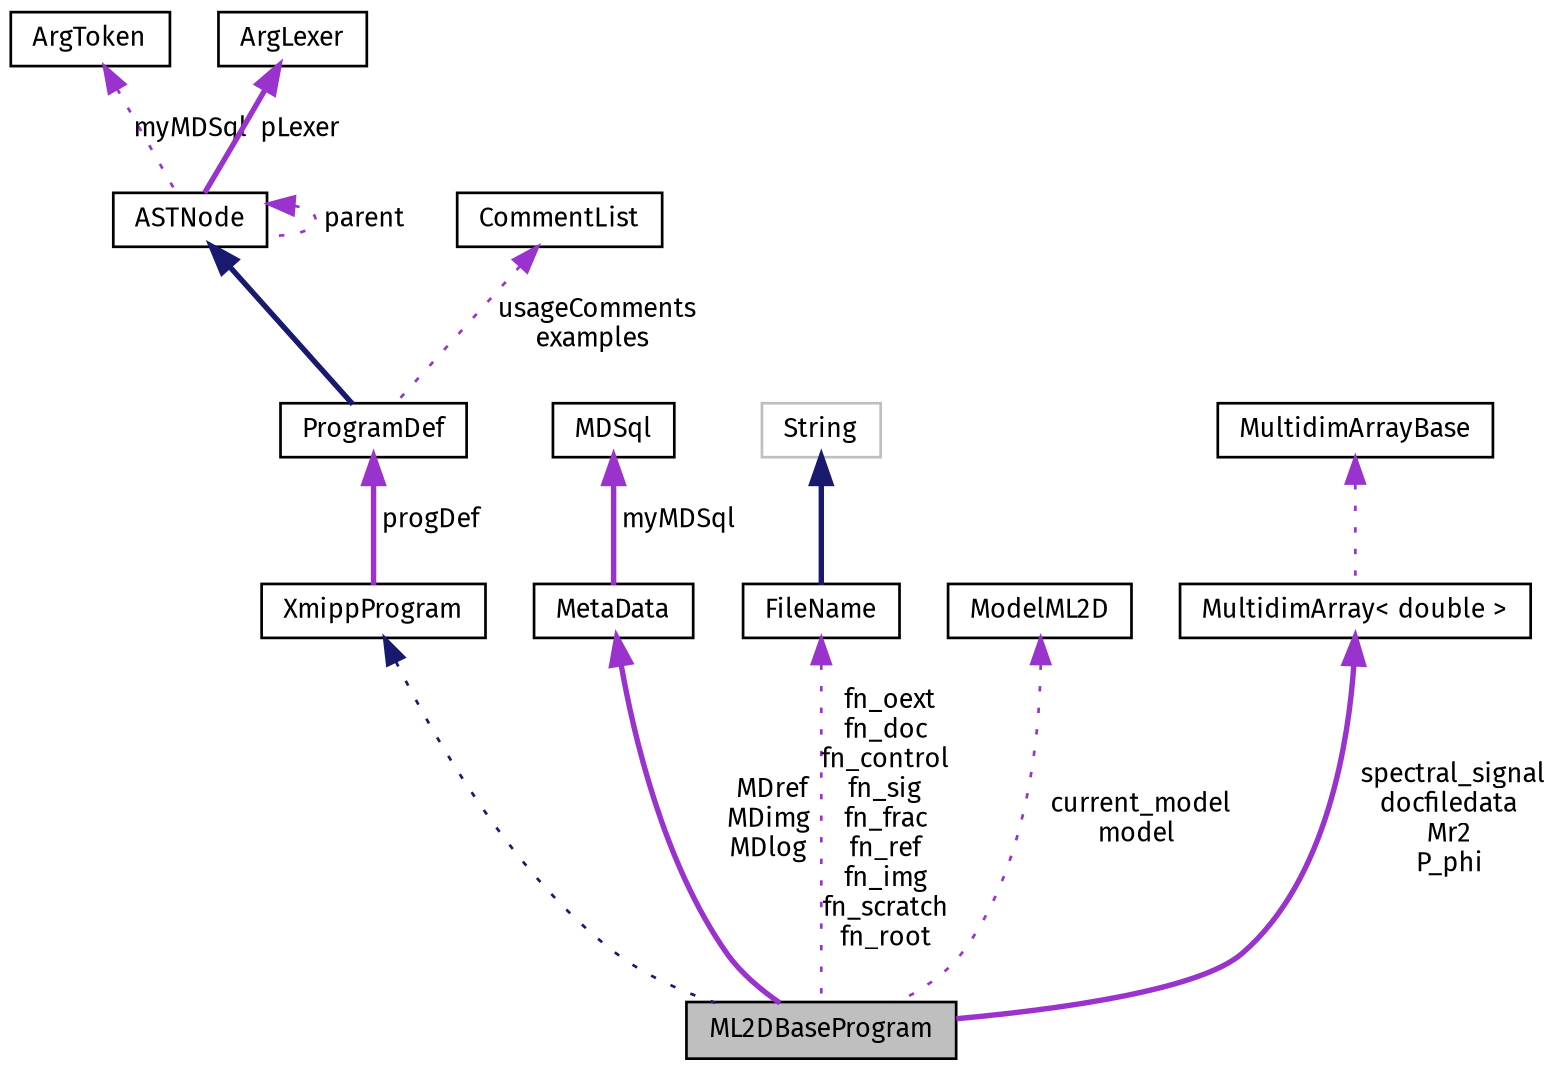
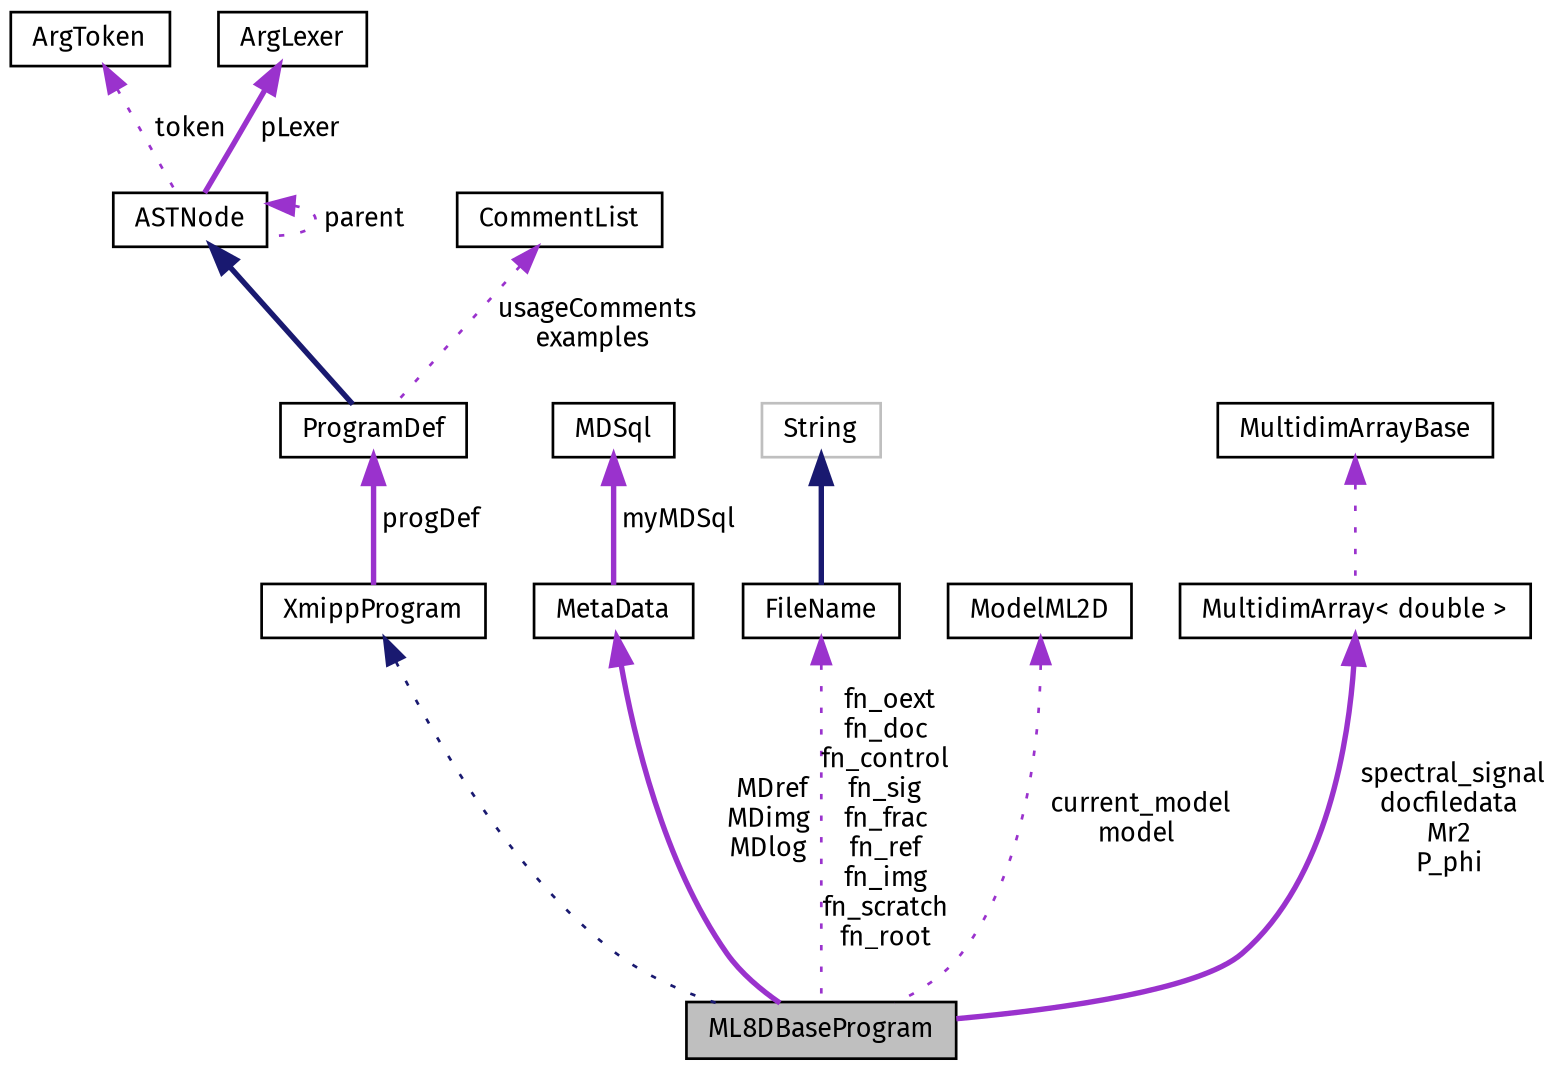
(187, 129) -> (187, 129)
(821, 1030) -> (821, 1030)
